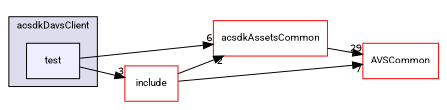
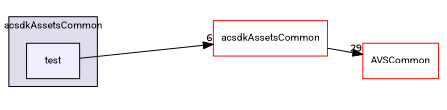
(53, 26) -> (53, 26)
(151, 84) -> none
